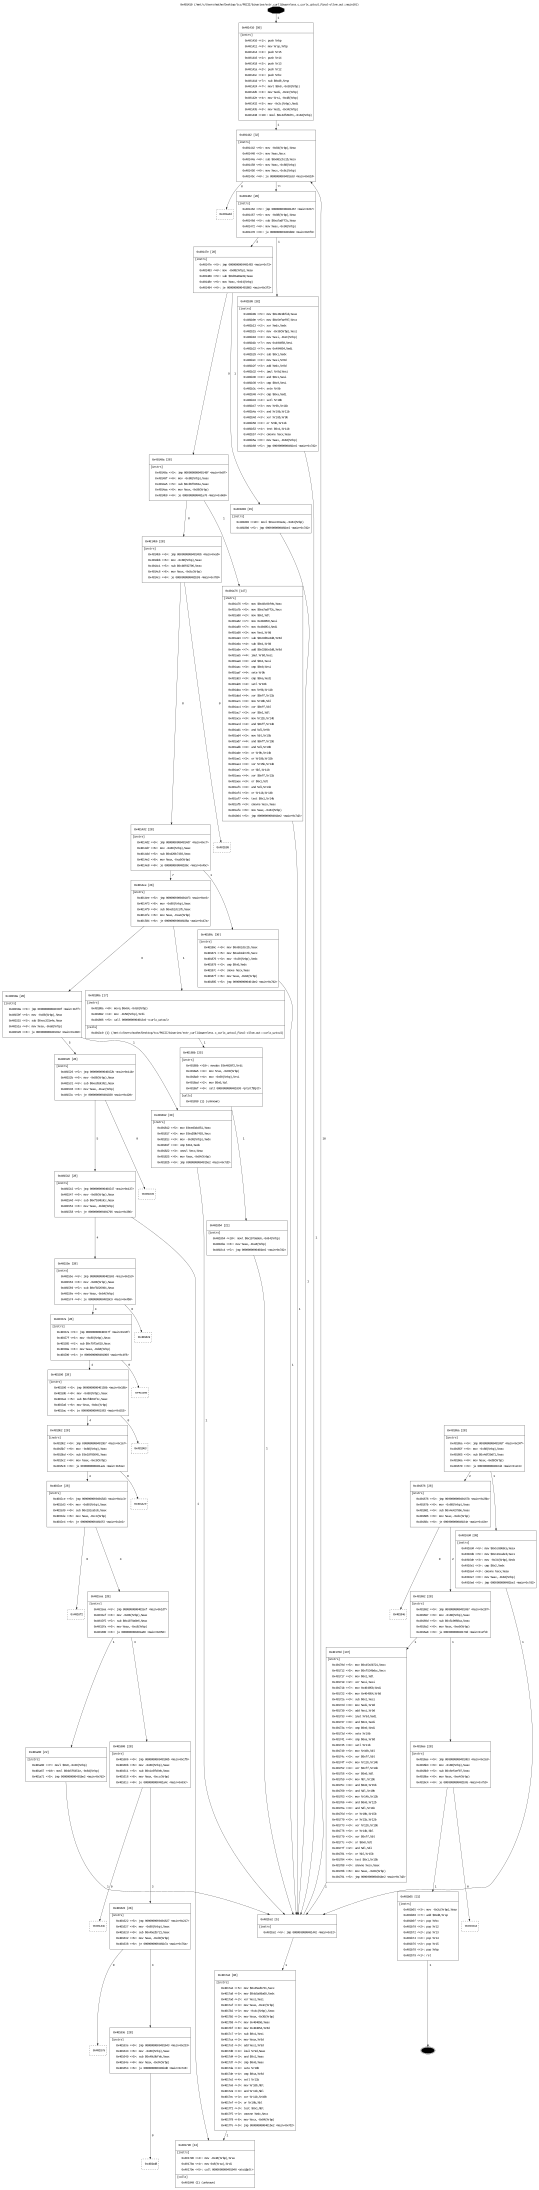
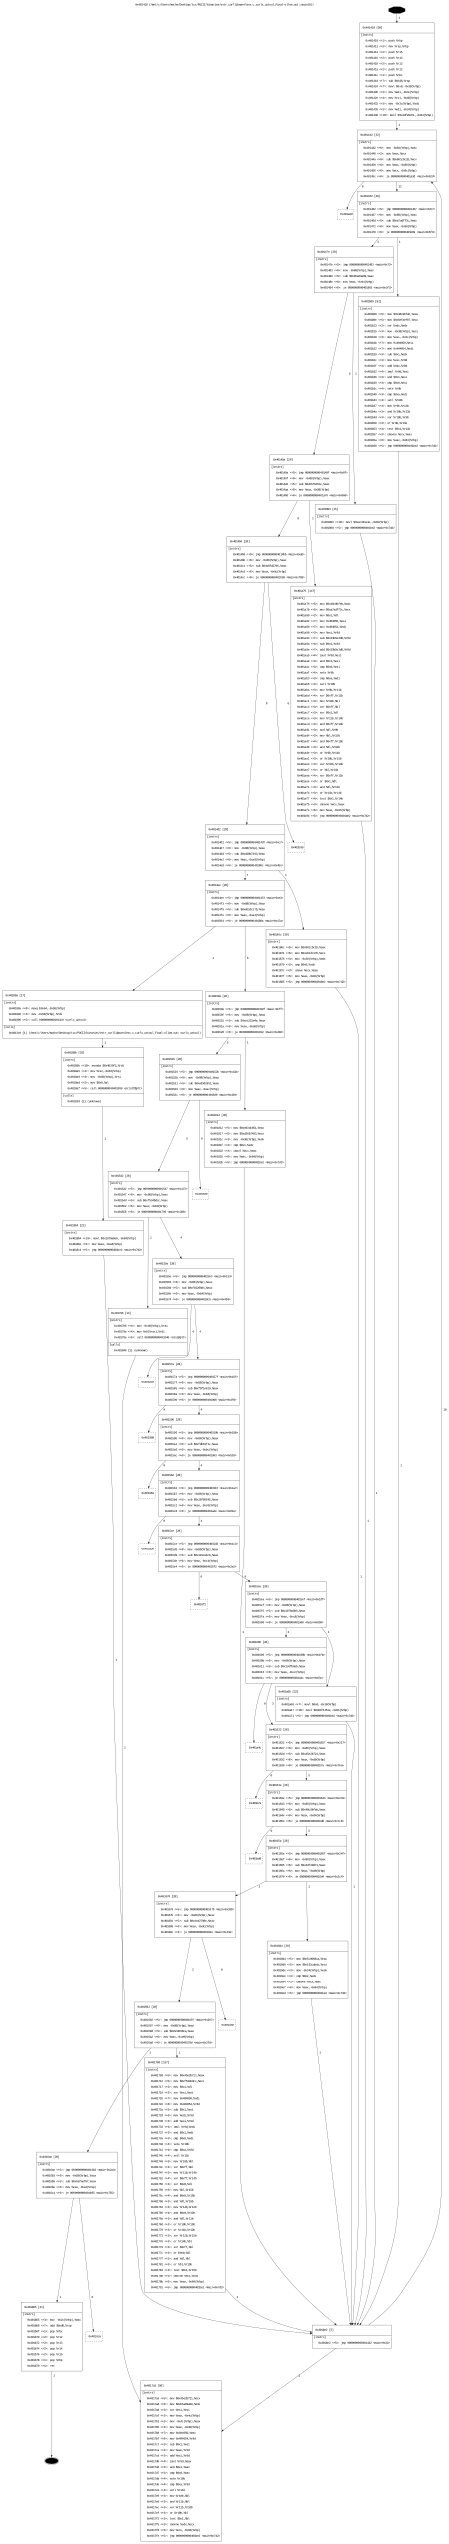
none -> (306, 1830)
(225, 2135) -> (122, 1879)
